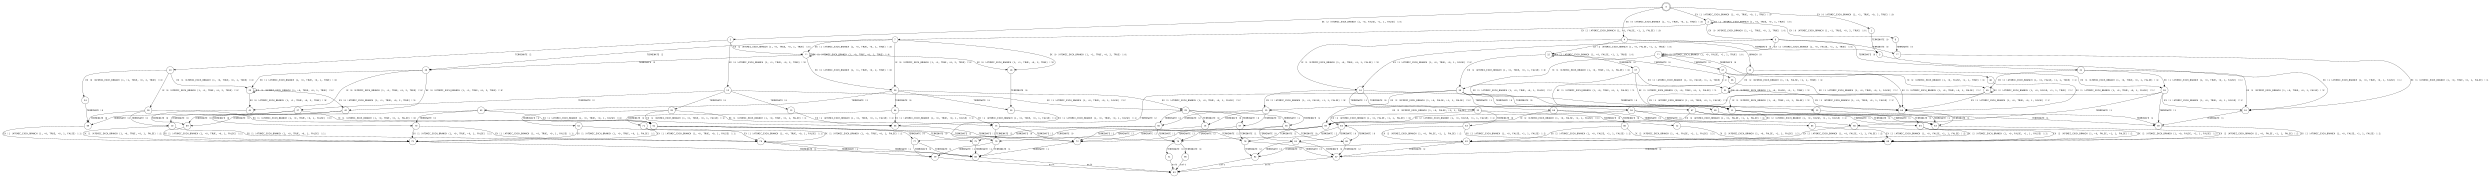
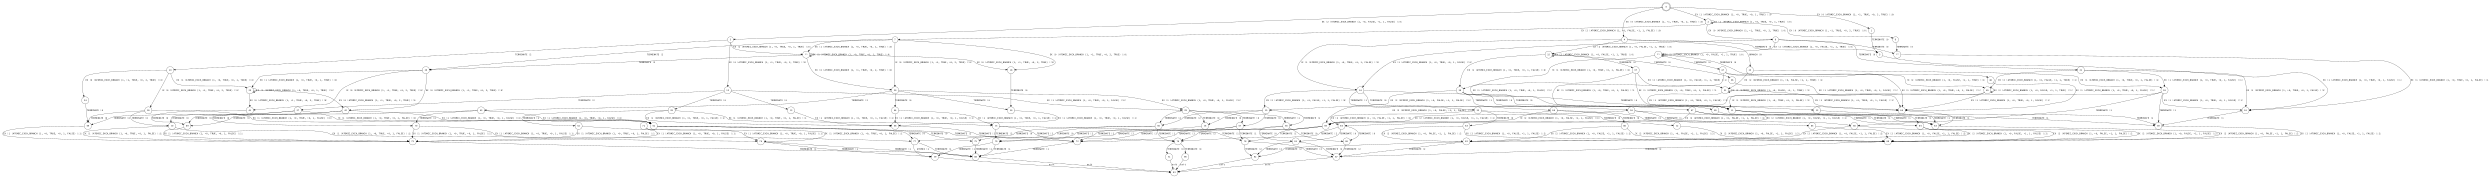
(1173, 95) -> (1094, 131)
(752, 114) -> none
none -> (446, 120)
(465, 138) -> (579, 137)
(923, 149) -> (923, 149)
